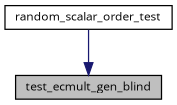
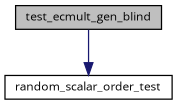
(89, 46) -> (89, 46)
